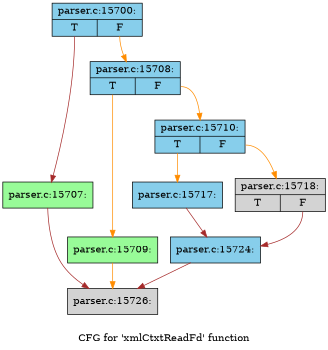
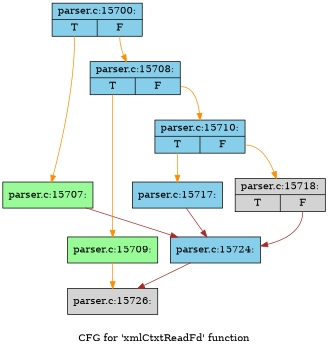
(68, 107) -> (68, 107)
(55, 251) -> (128, 221)
